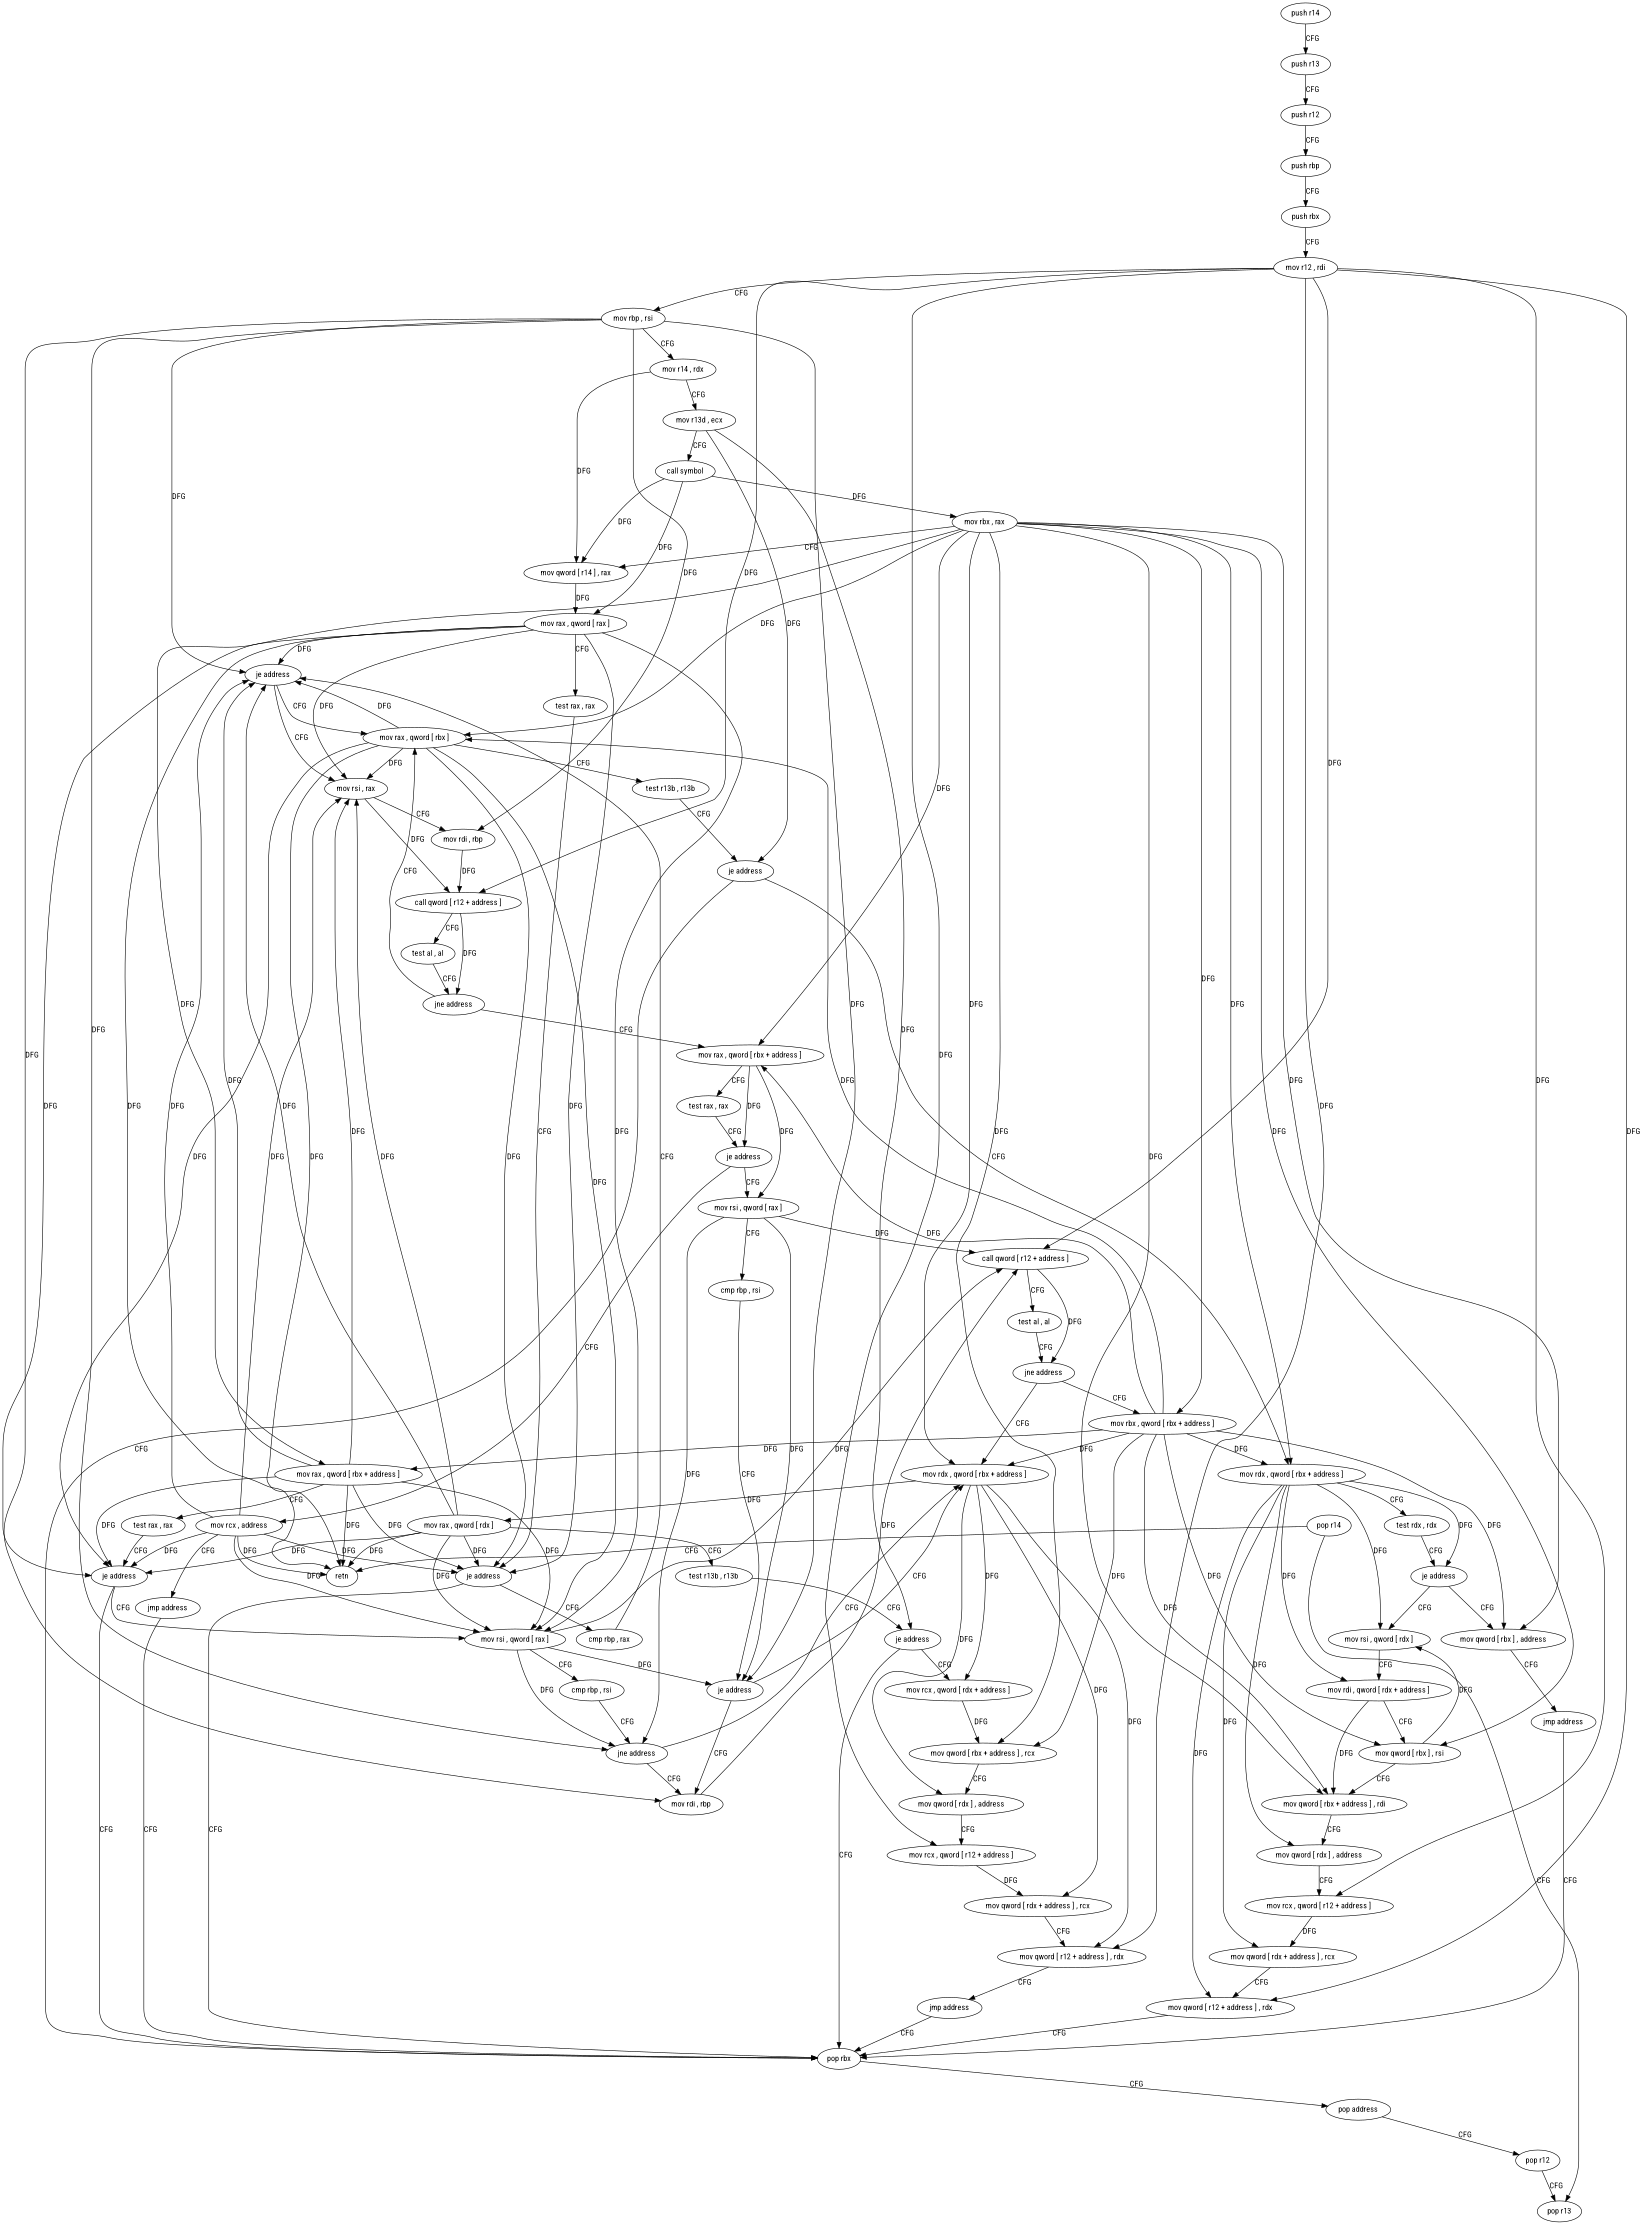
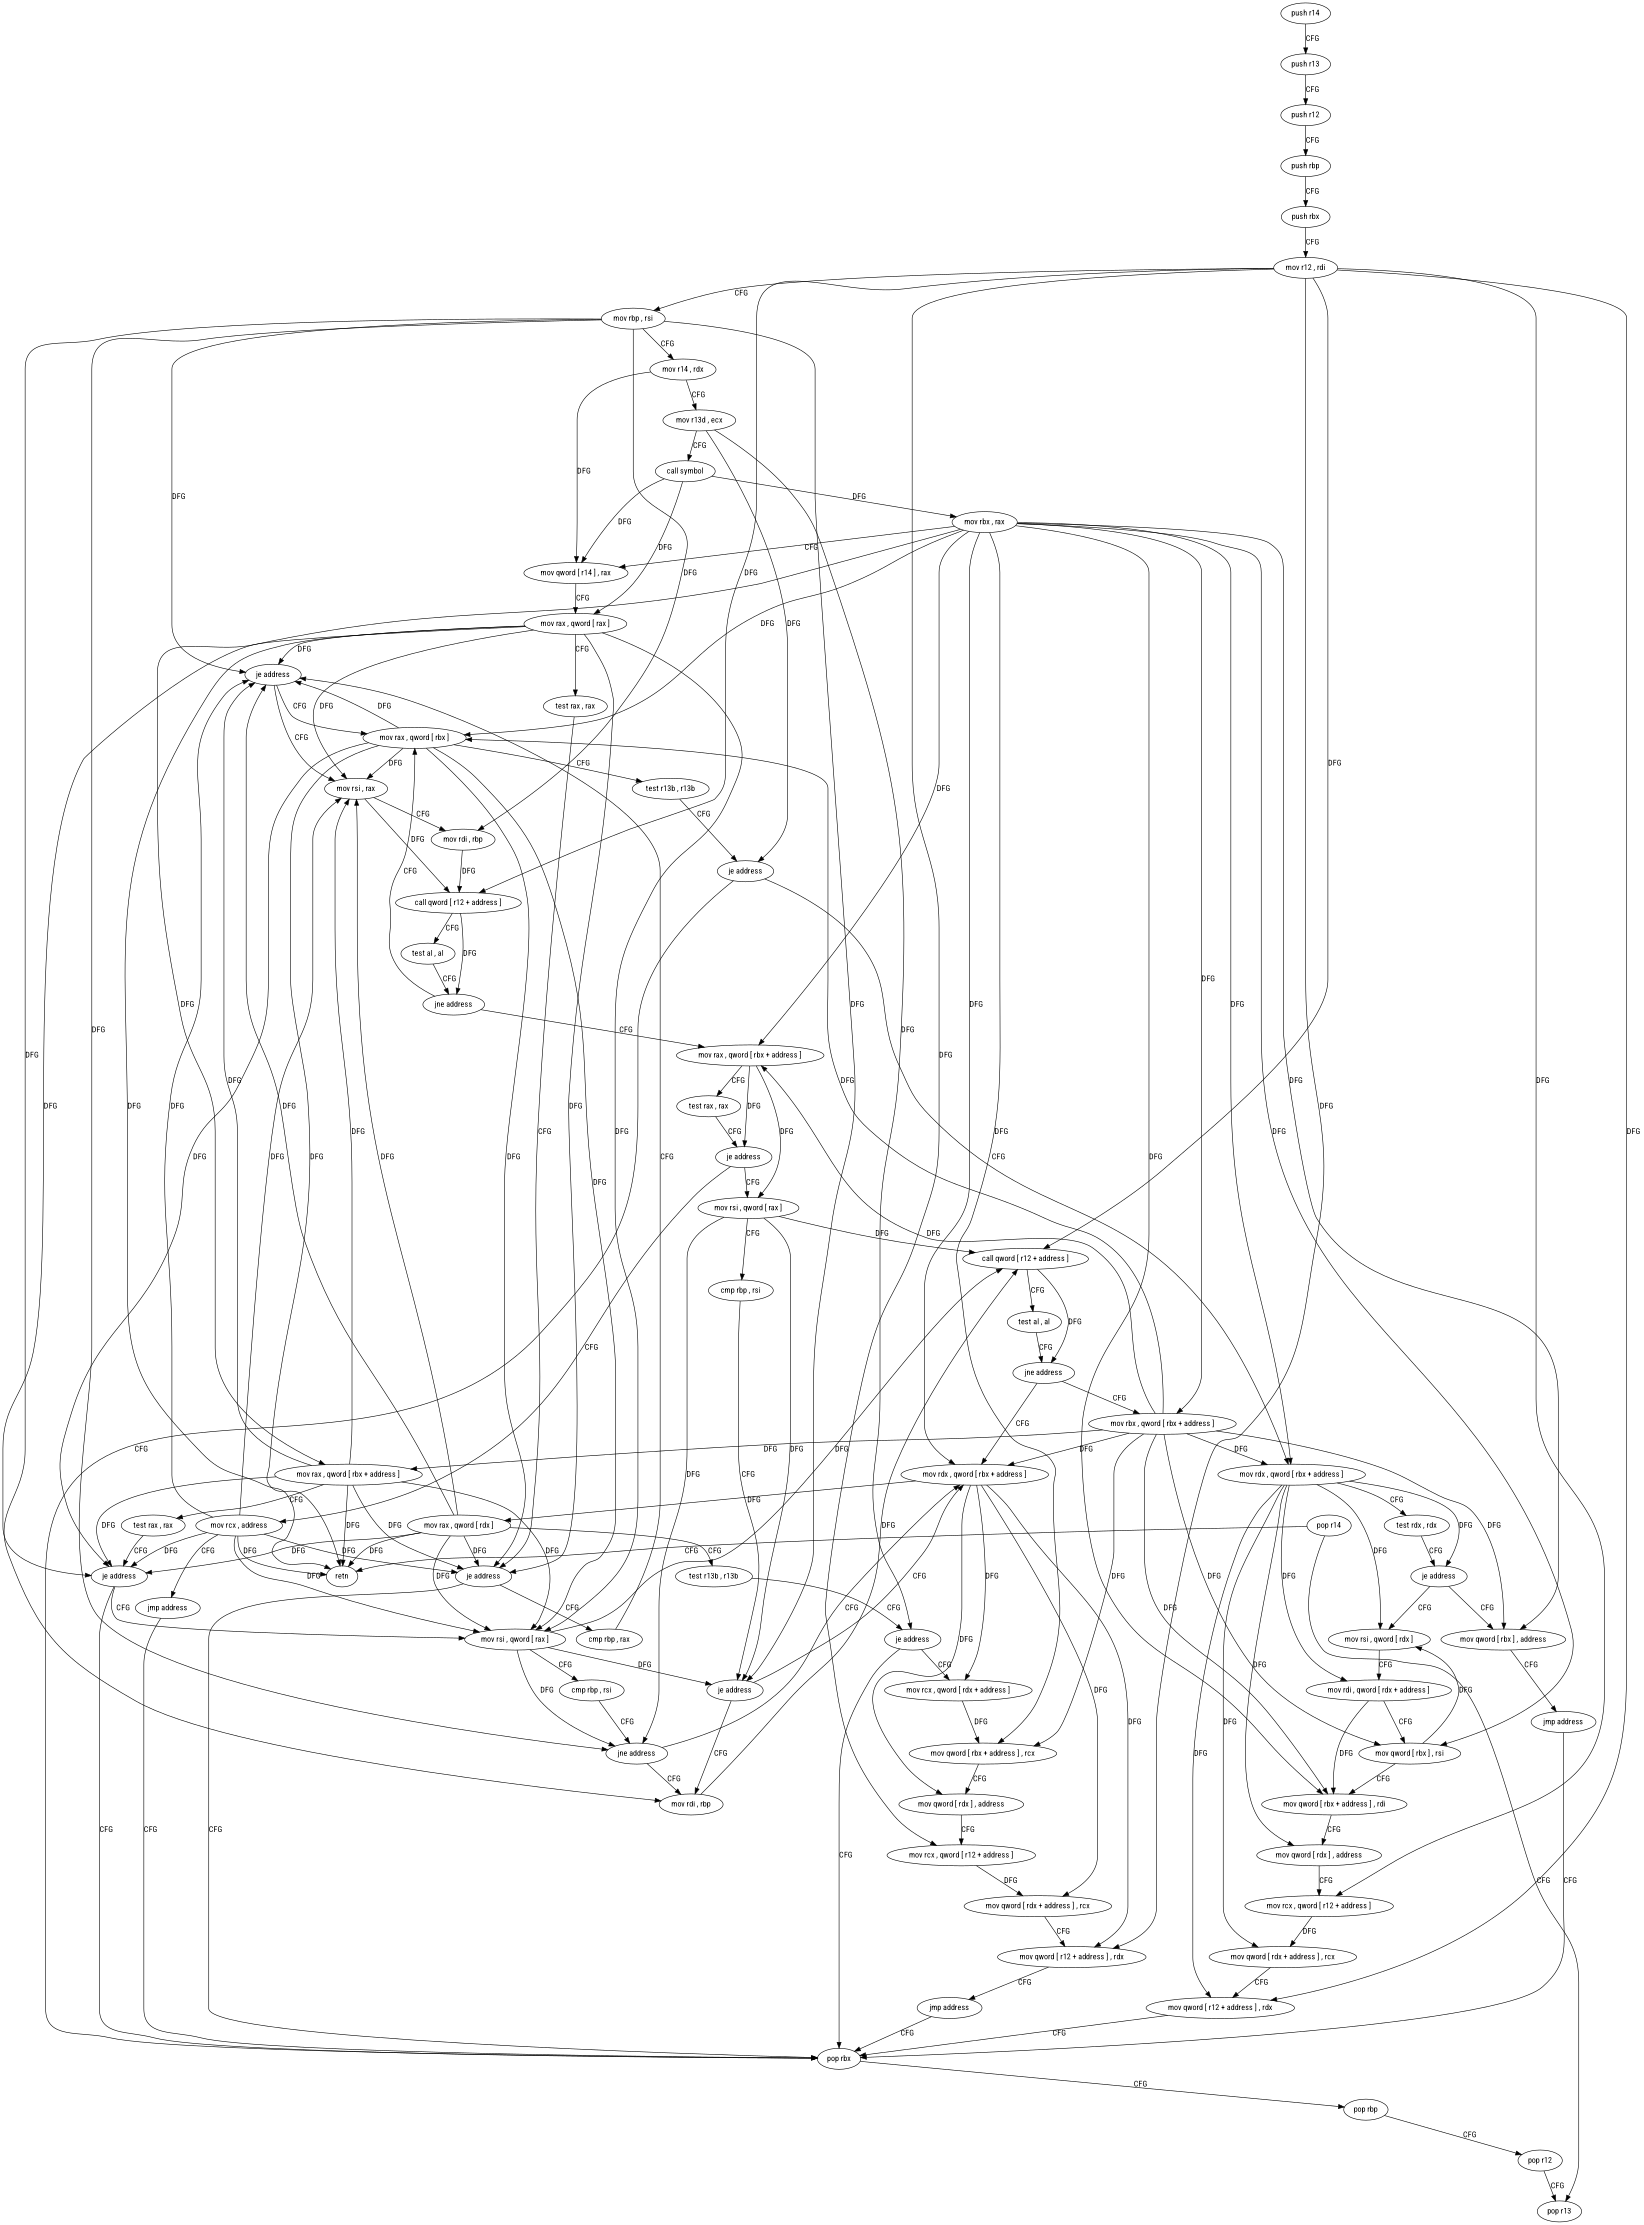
(583, 598) -> (583, 598)
(1358, 2110) -> (1366, 2110)
